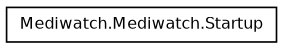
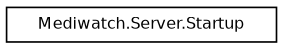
(142, 25) -> (142, 25)
